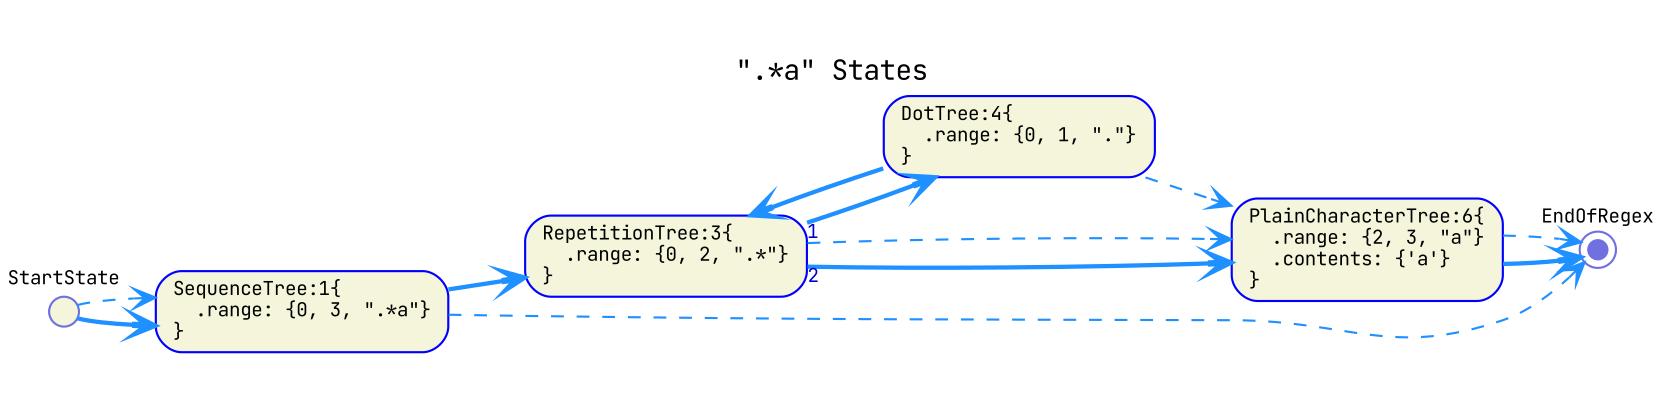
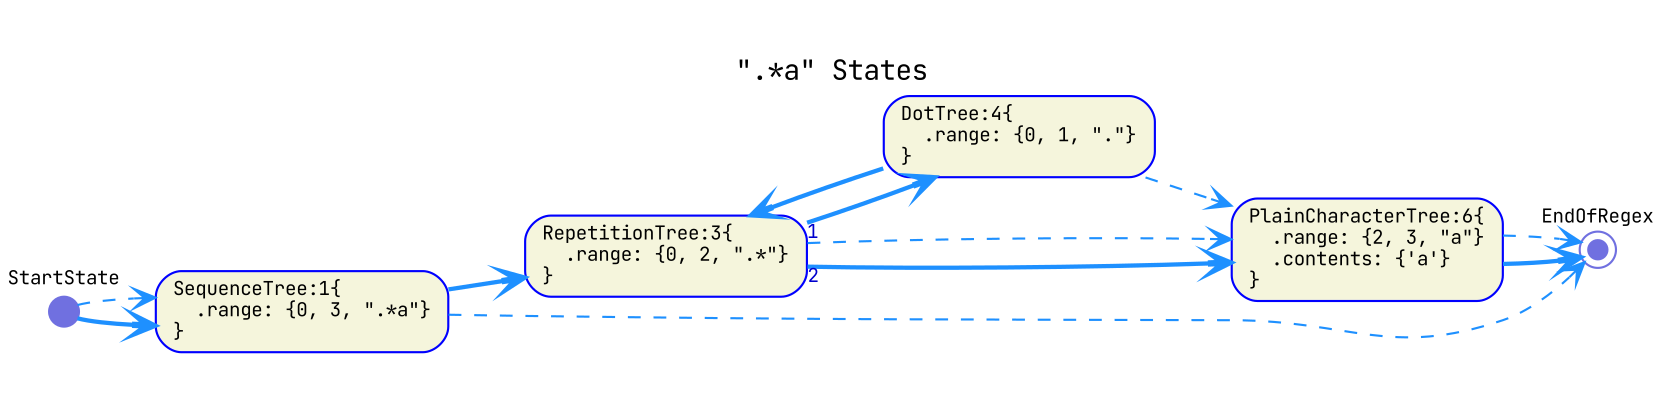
(64, 312) -> (64, 312)
